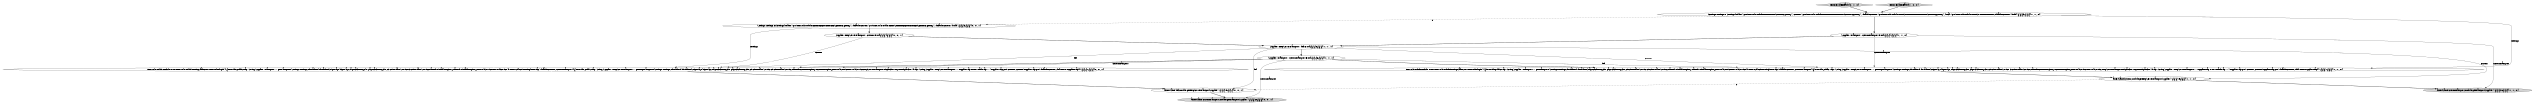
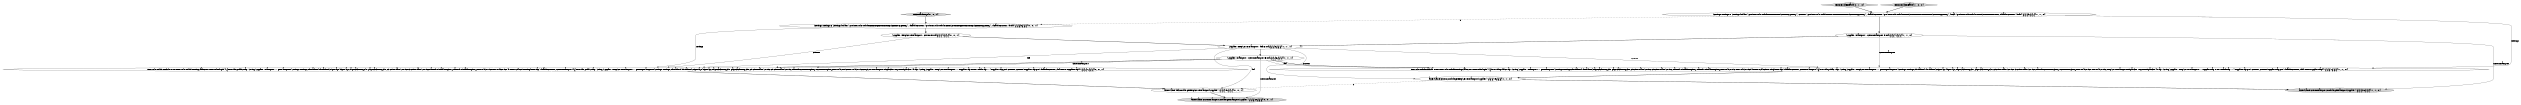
none -> (926, 14)
